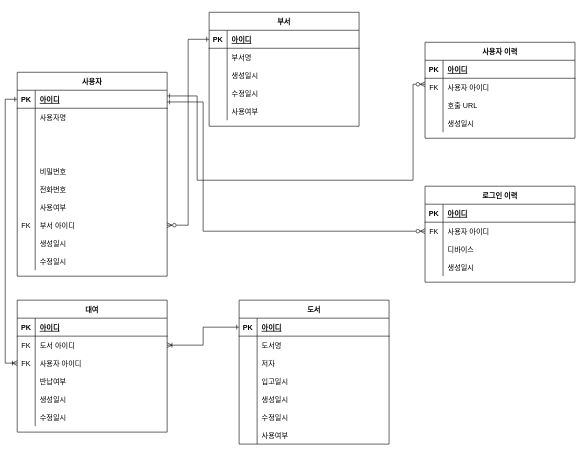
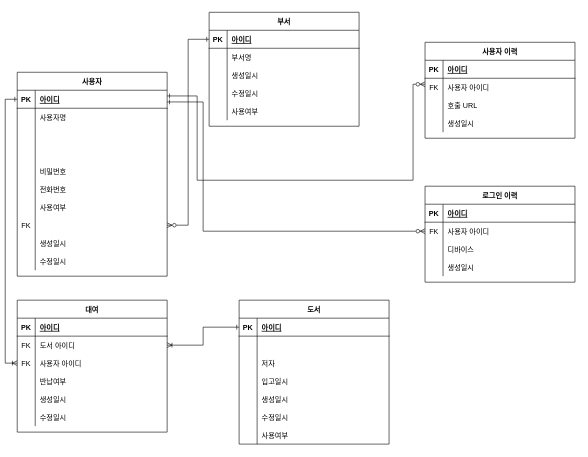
(101, 225) -> none
(323, 345) -> none
